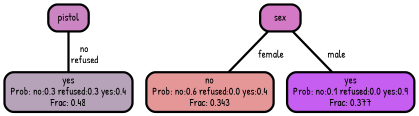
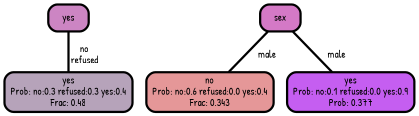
(68, 18) -> (68, 18)
(270, 55) -> (266, 55)
(351, 92) -> (351, 92)
